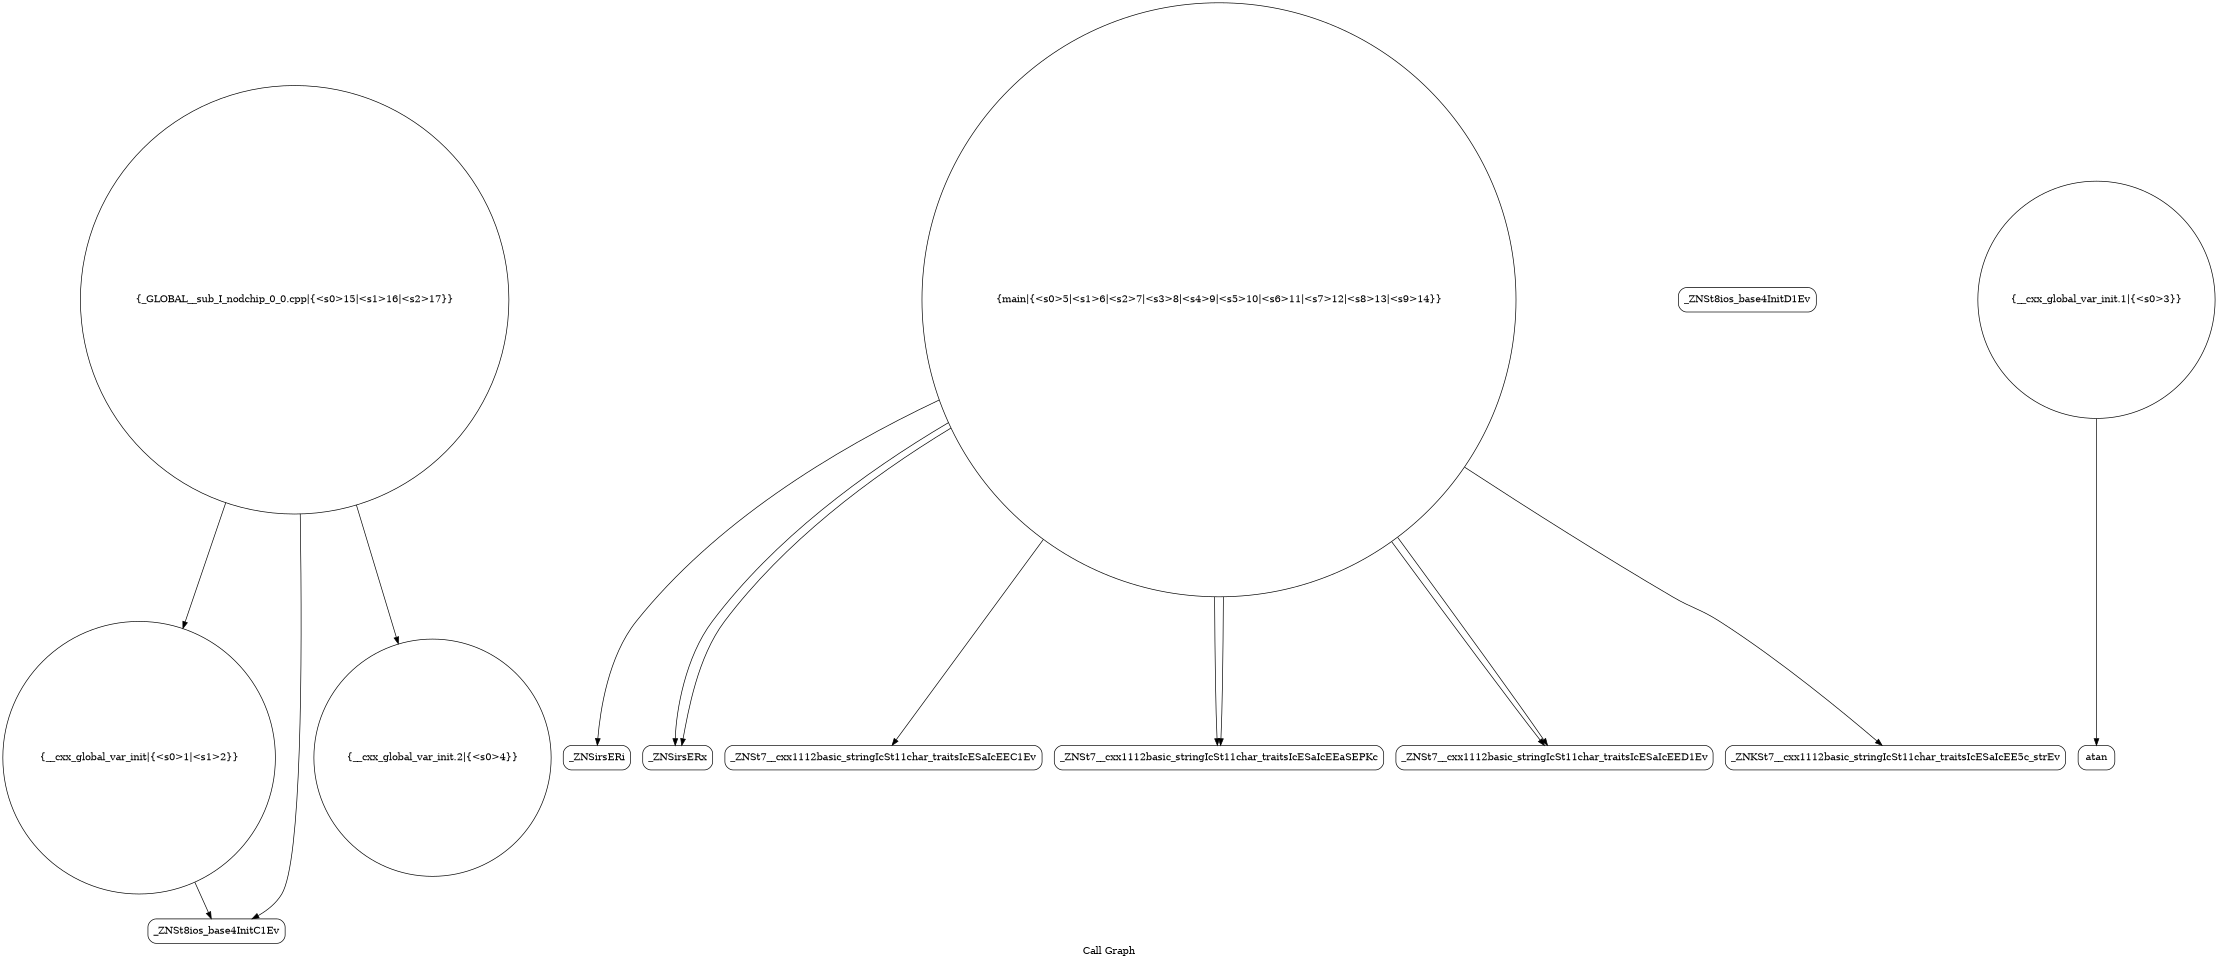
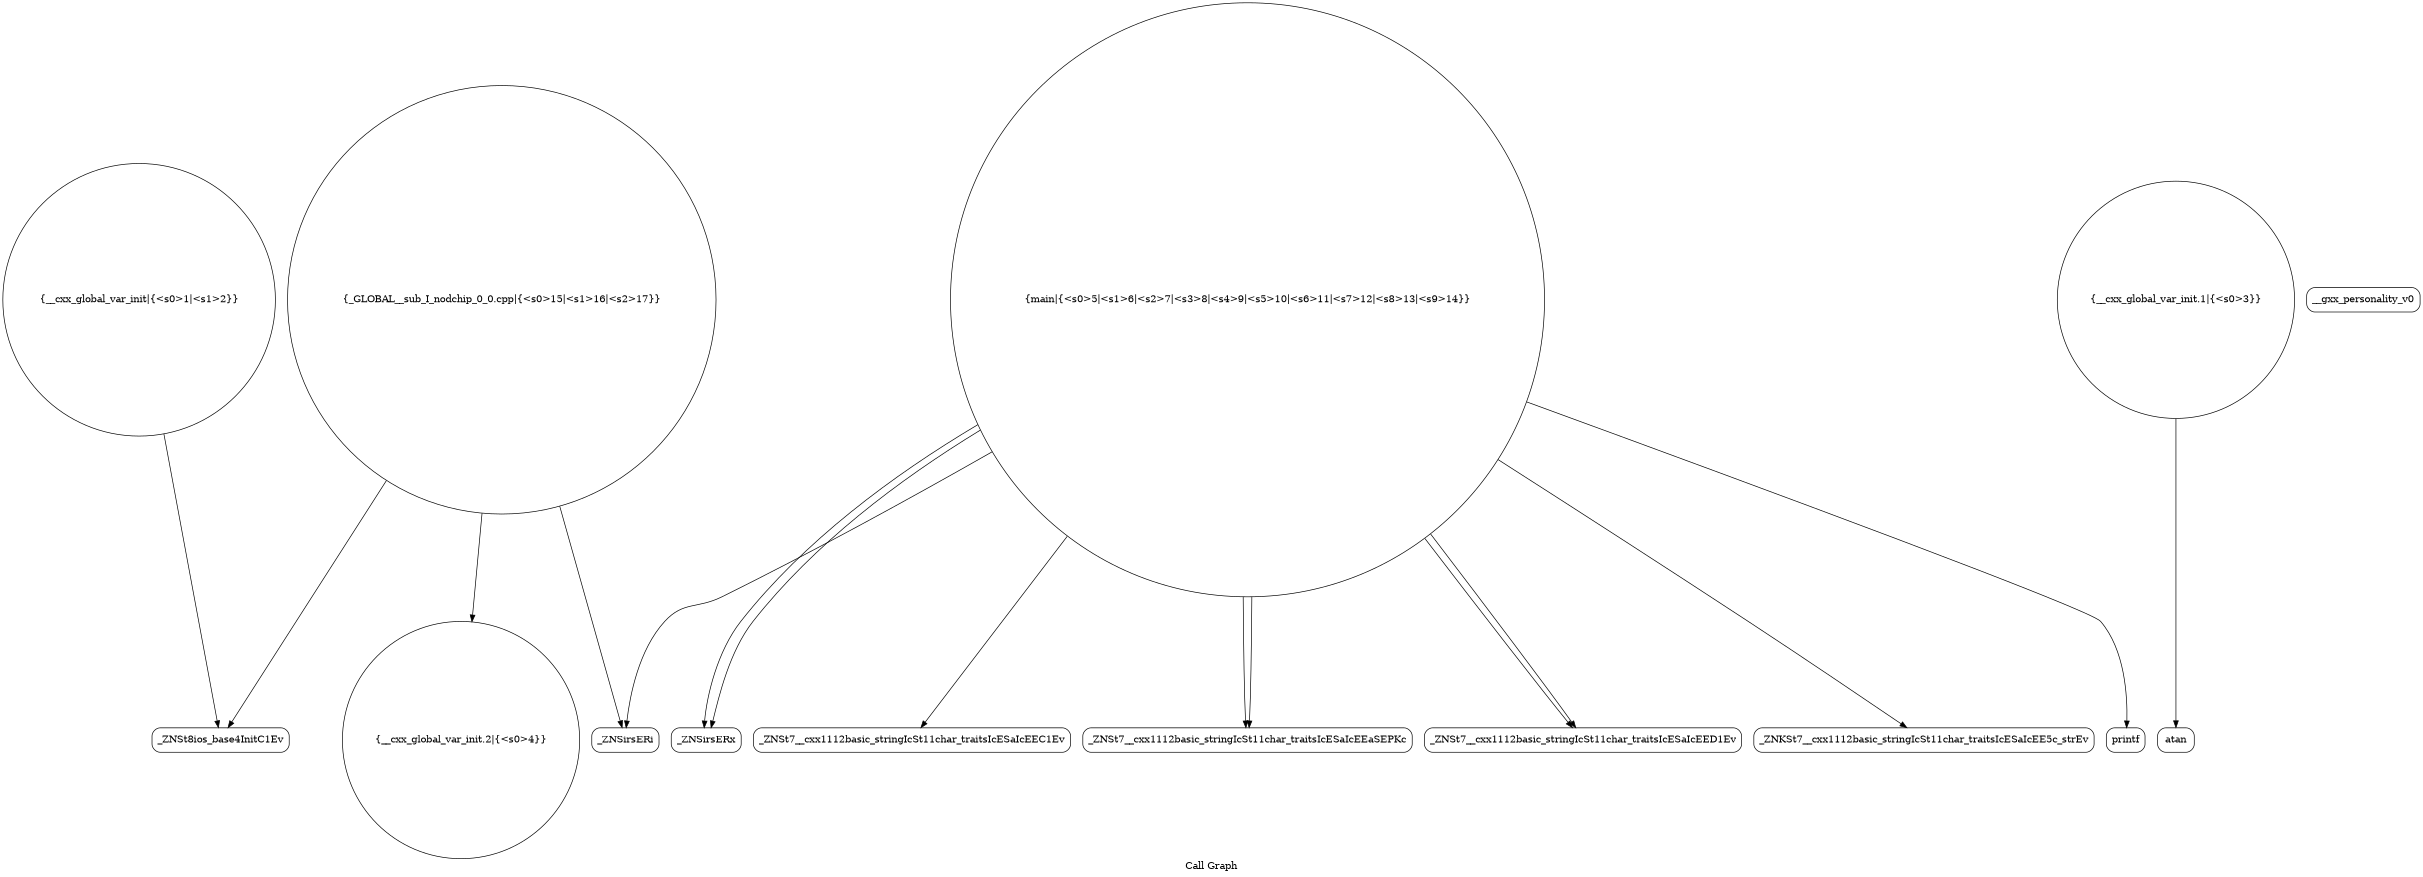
(1747, 300) -> none
none -> (2363, 300)
(205, 562) -> (590, 614)
none -> (2126, 740)
